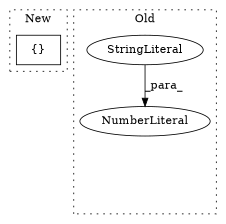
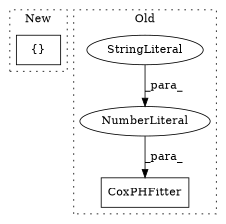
none -> (145, 193)
